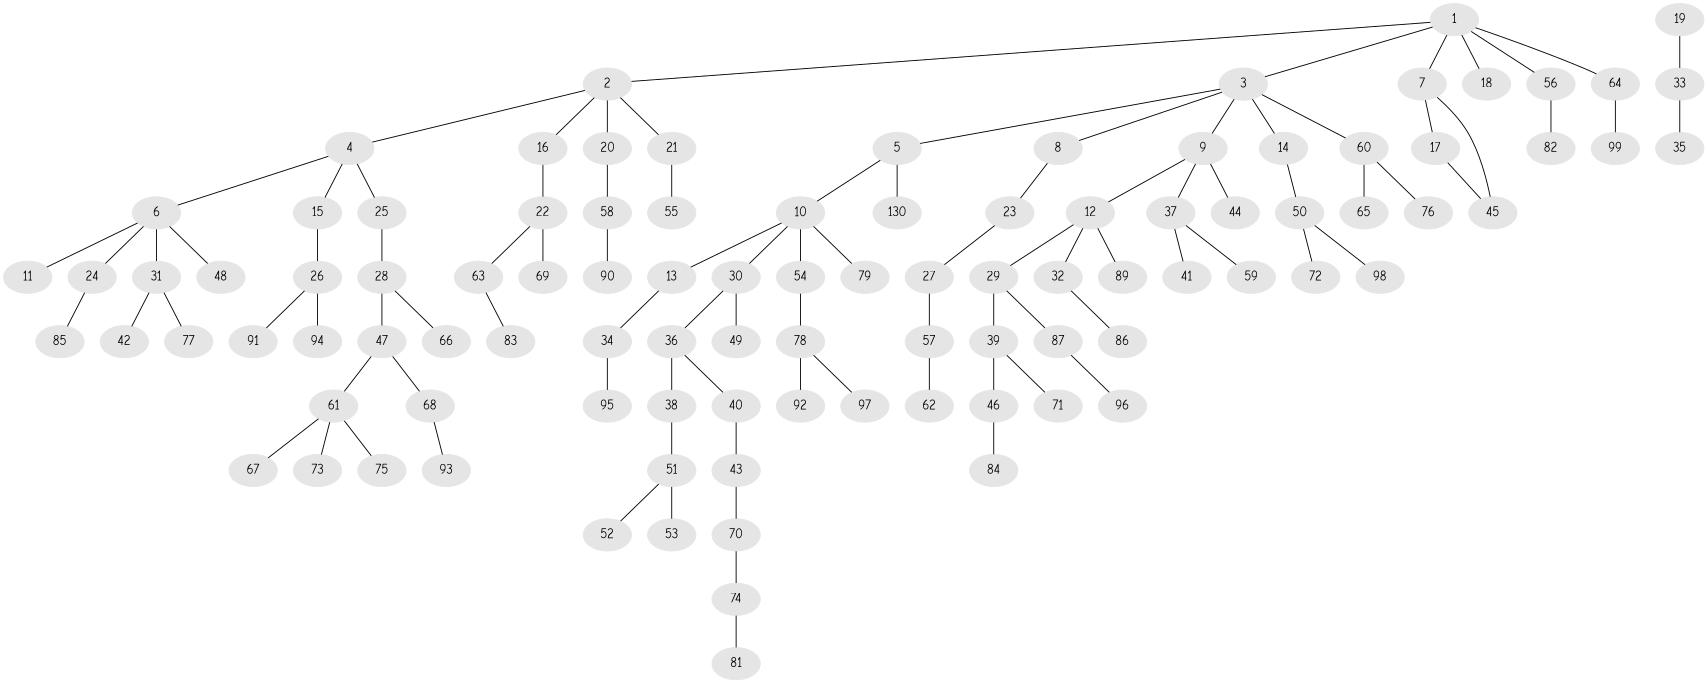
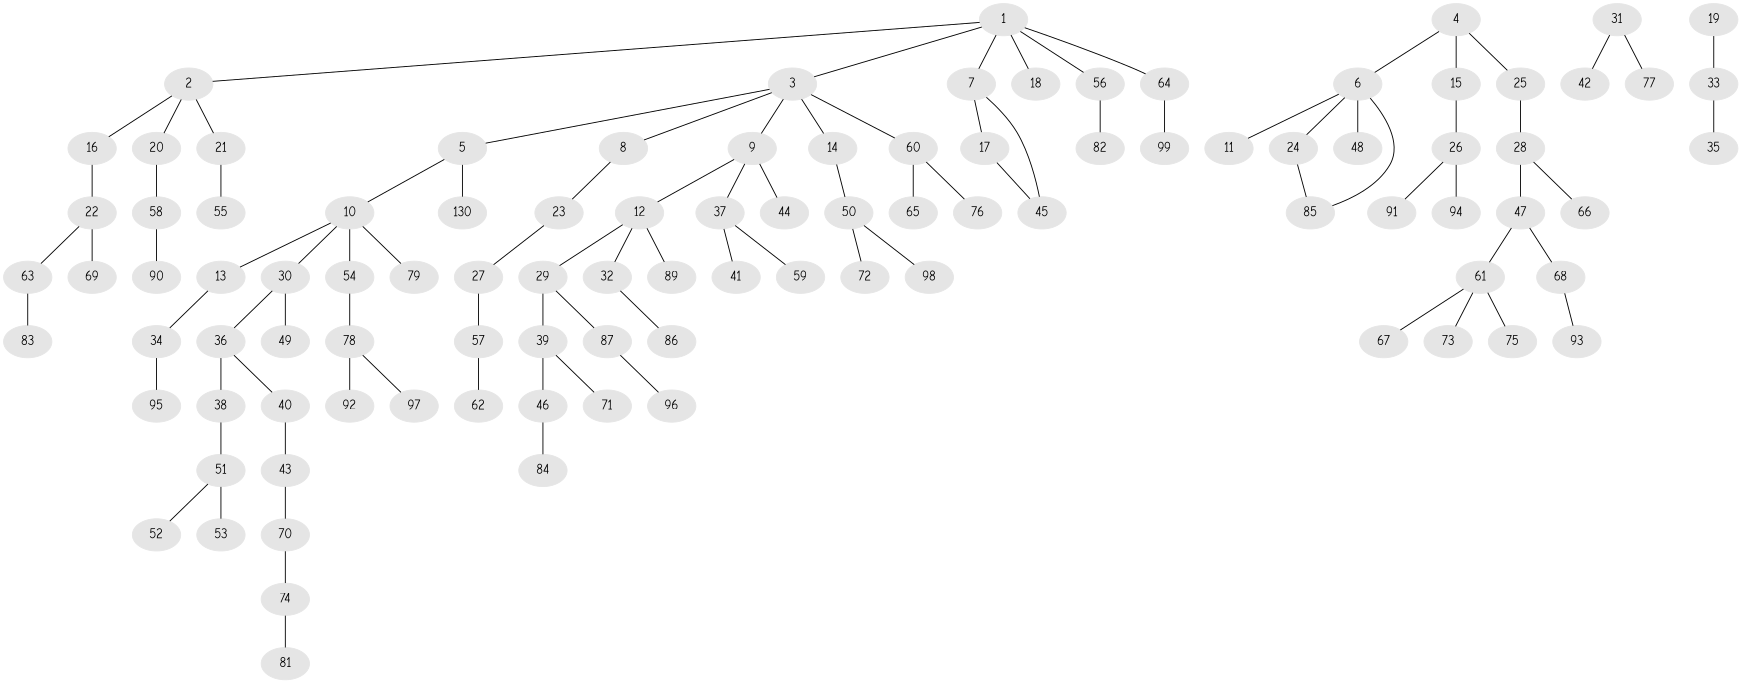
(479, 116) -> none
(157, 245) -> (1390, 164)
